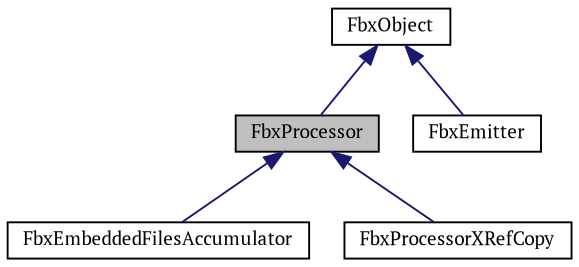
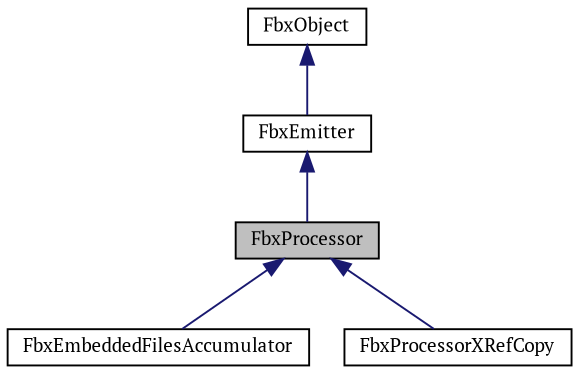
(343, 88) -> (307, 197)
